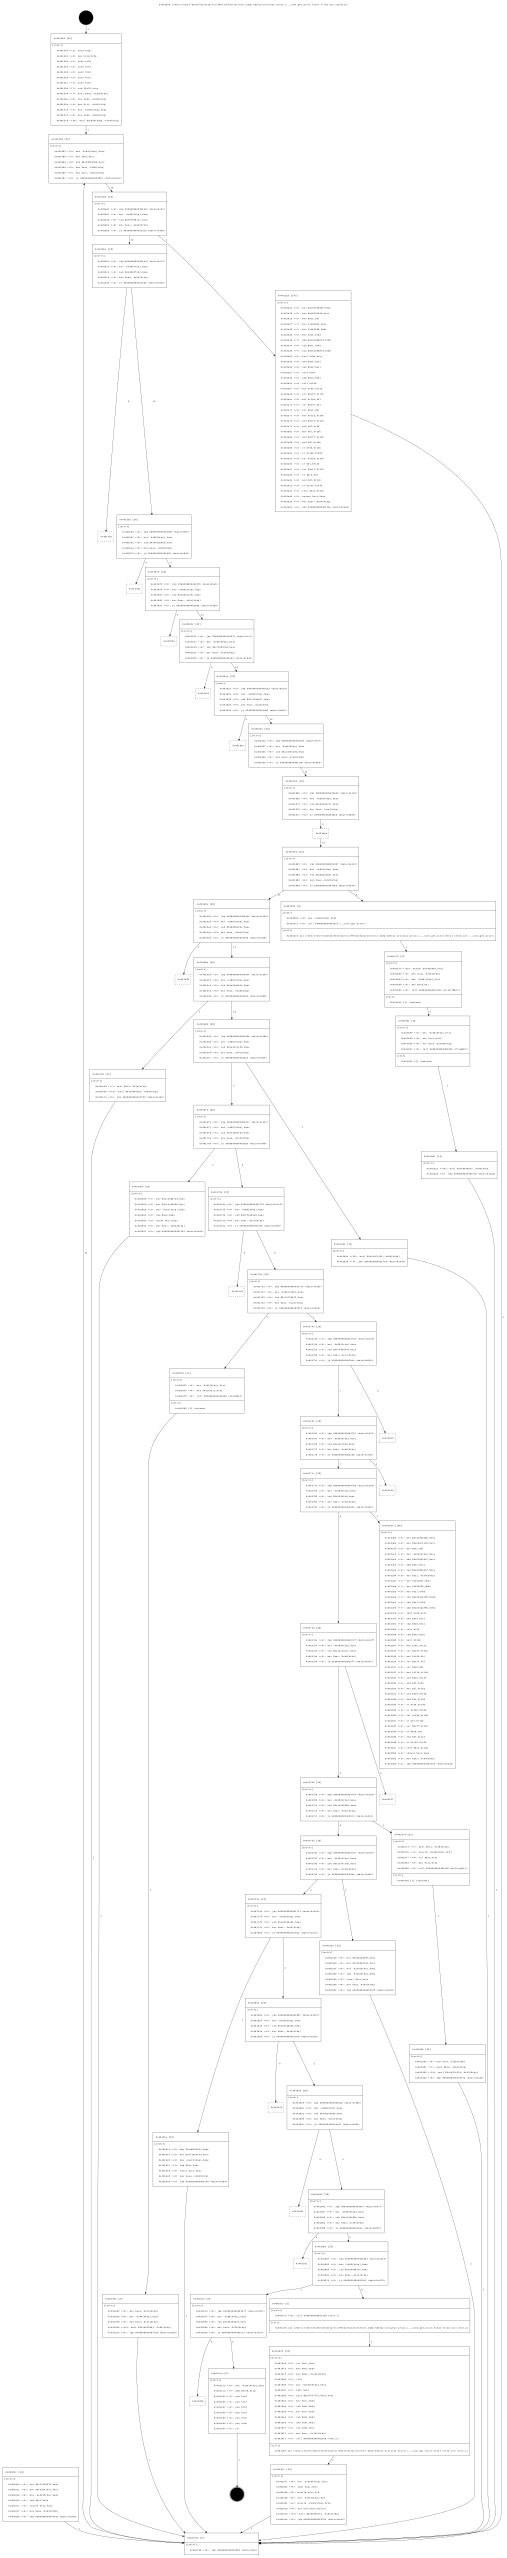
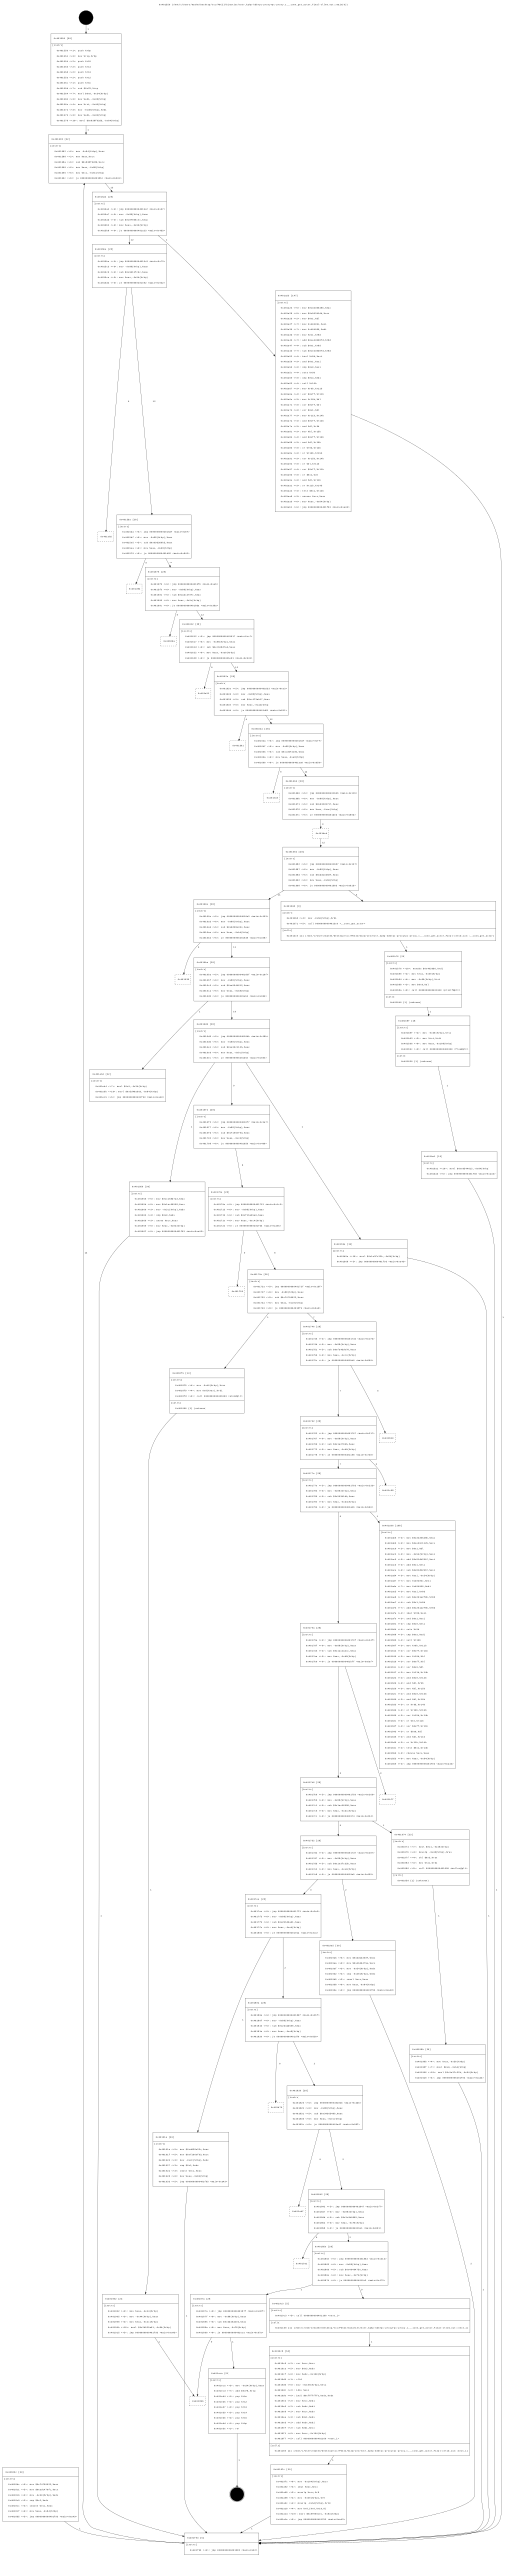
none -> (272, 798)
(202, 1165) -> (185, 1118)
(91, 1856) -> none
(143, 2440) -> (174, 2366)
